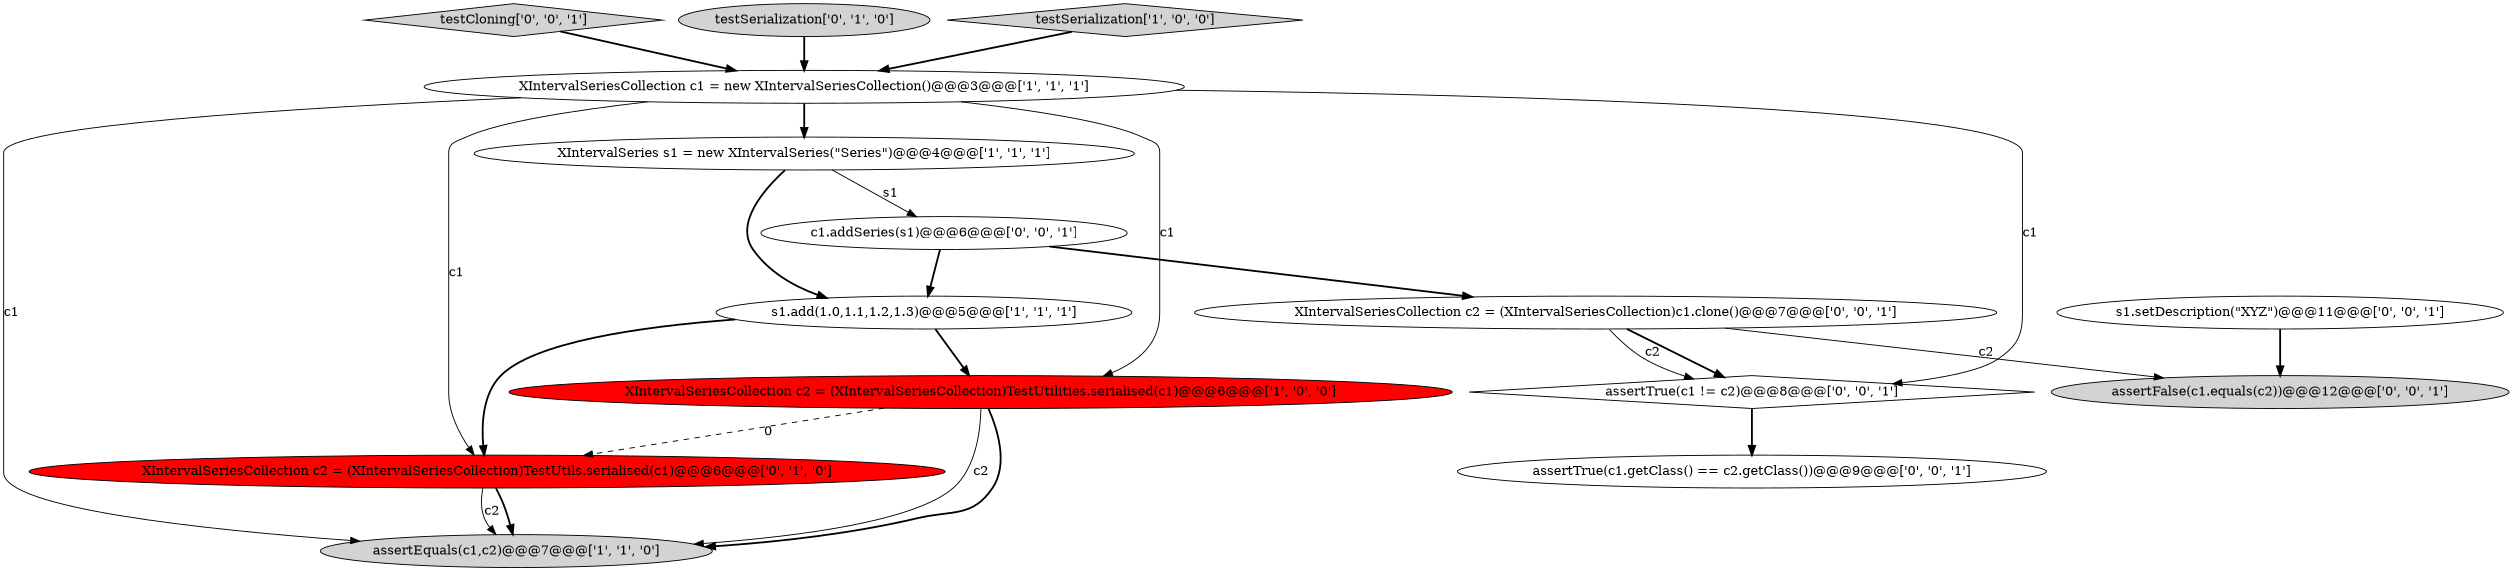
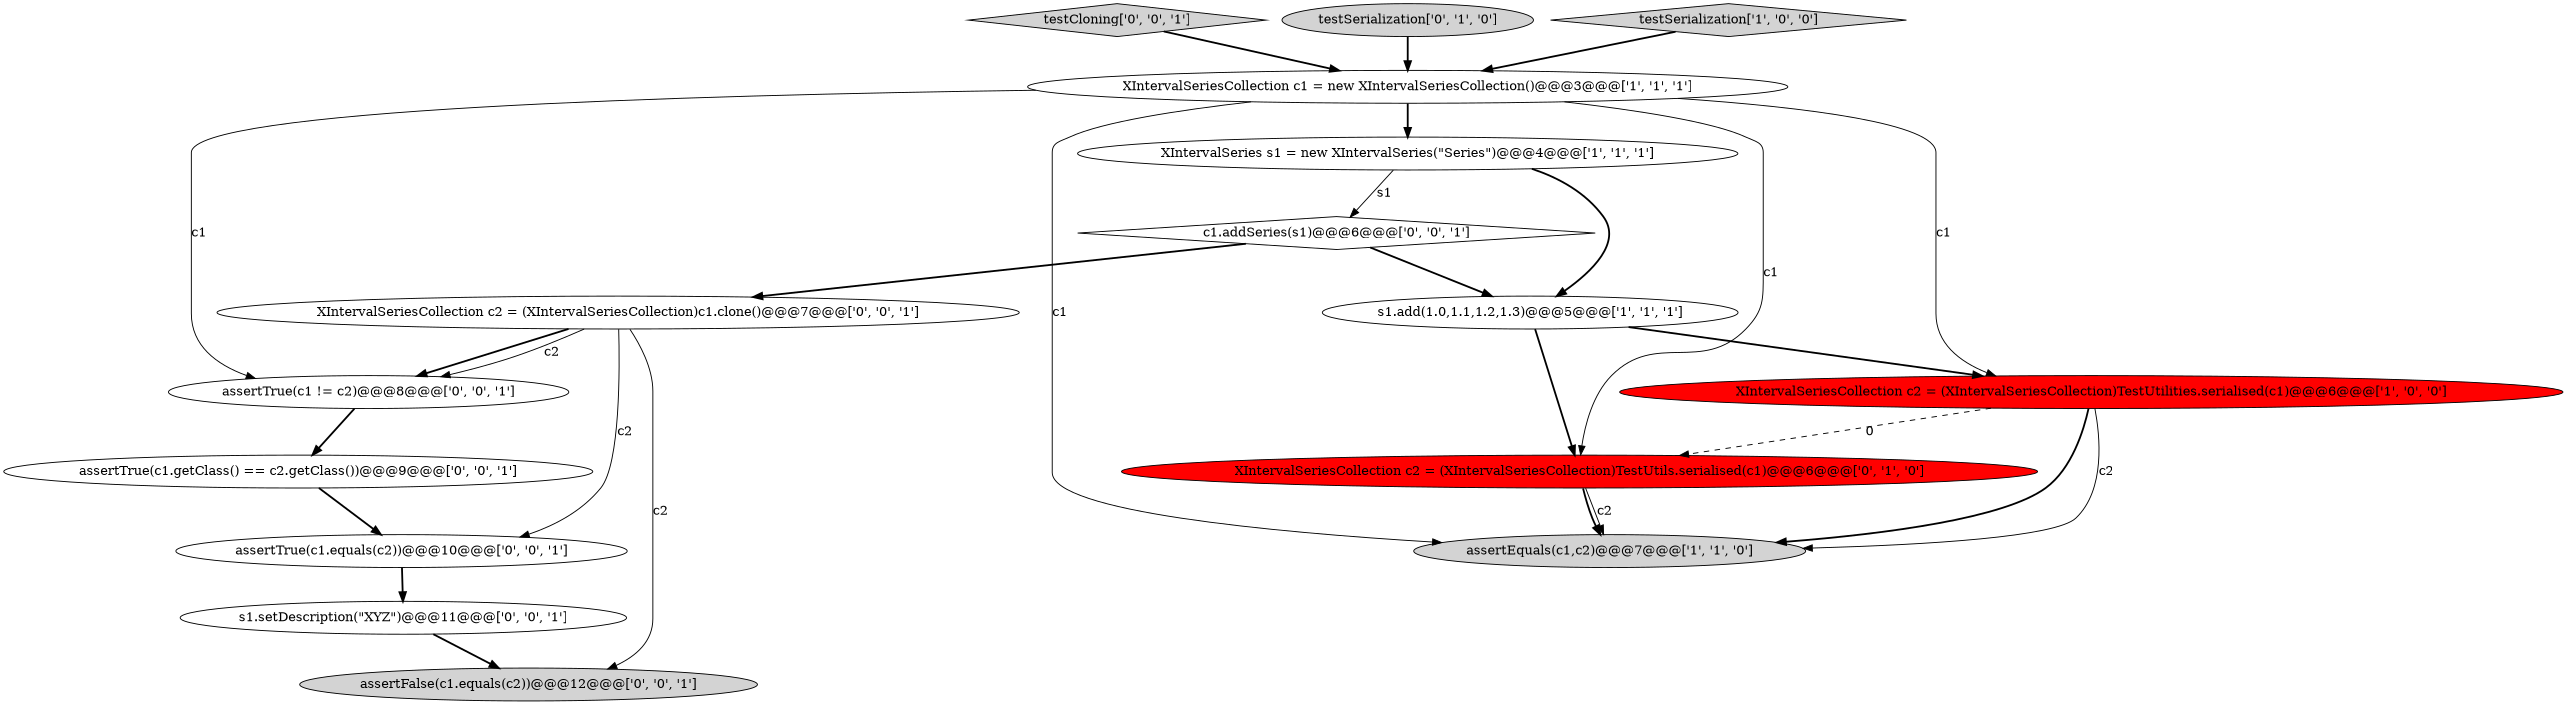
(944, 233) -> (1336, 233)
(1752, 392) -> (369, 392)
none -> (402, 551)
